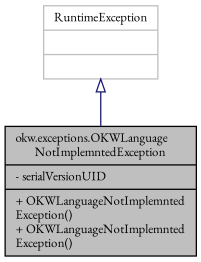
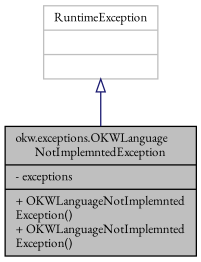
(61, 176) -> (44, 176)
